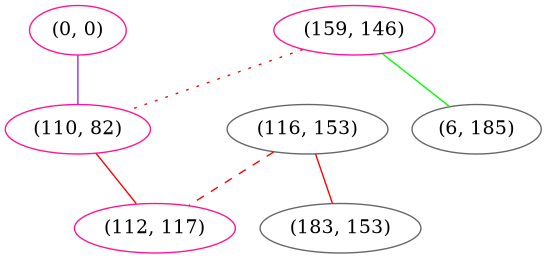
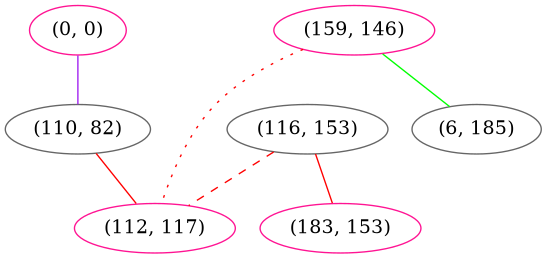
(215, 80) -> (212, 108)
(78, 129) -> (78, 129)
(341, 228) -> (341, 228)
